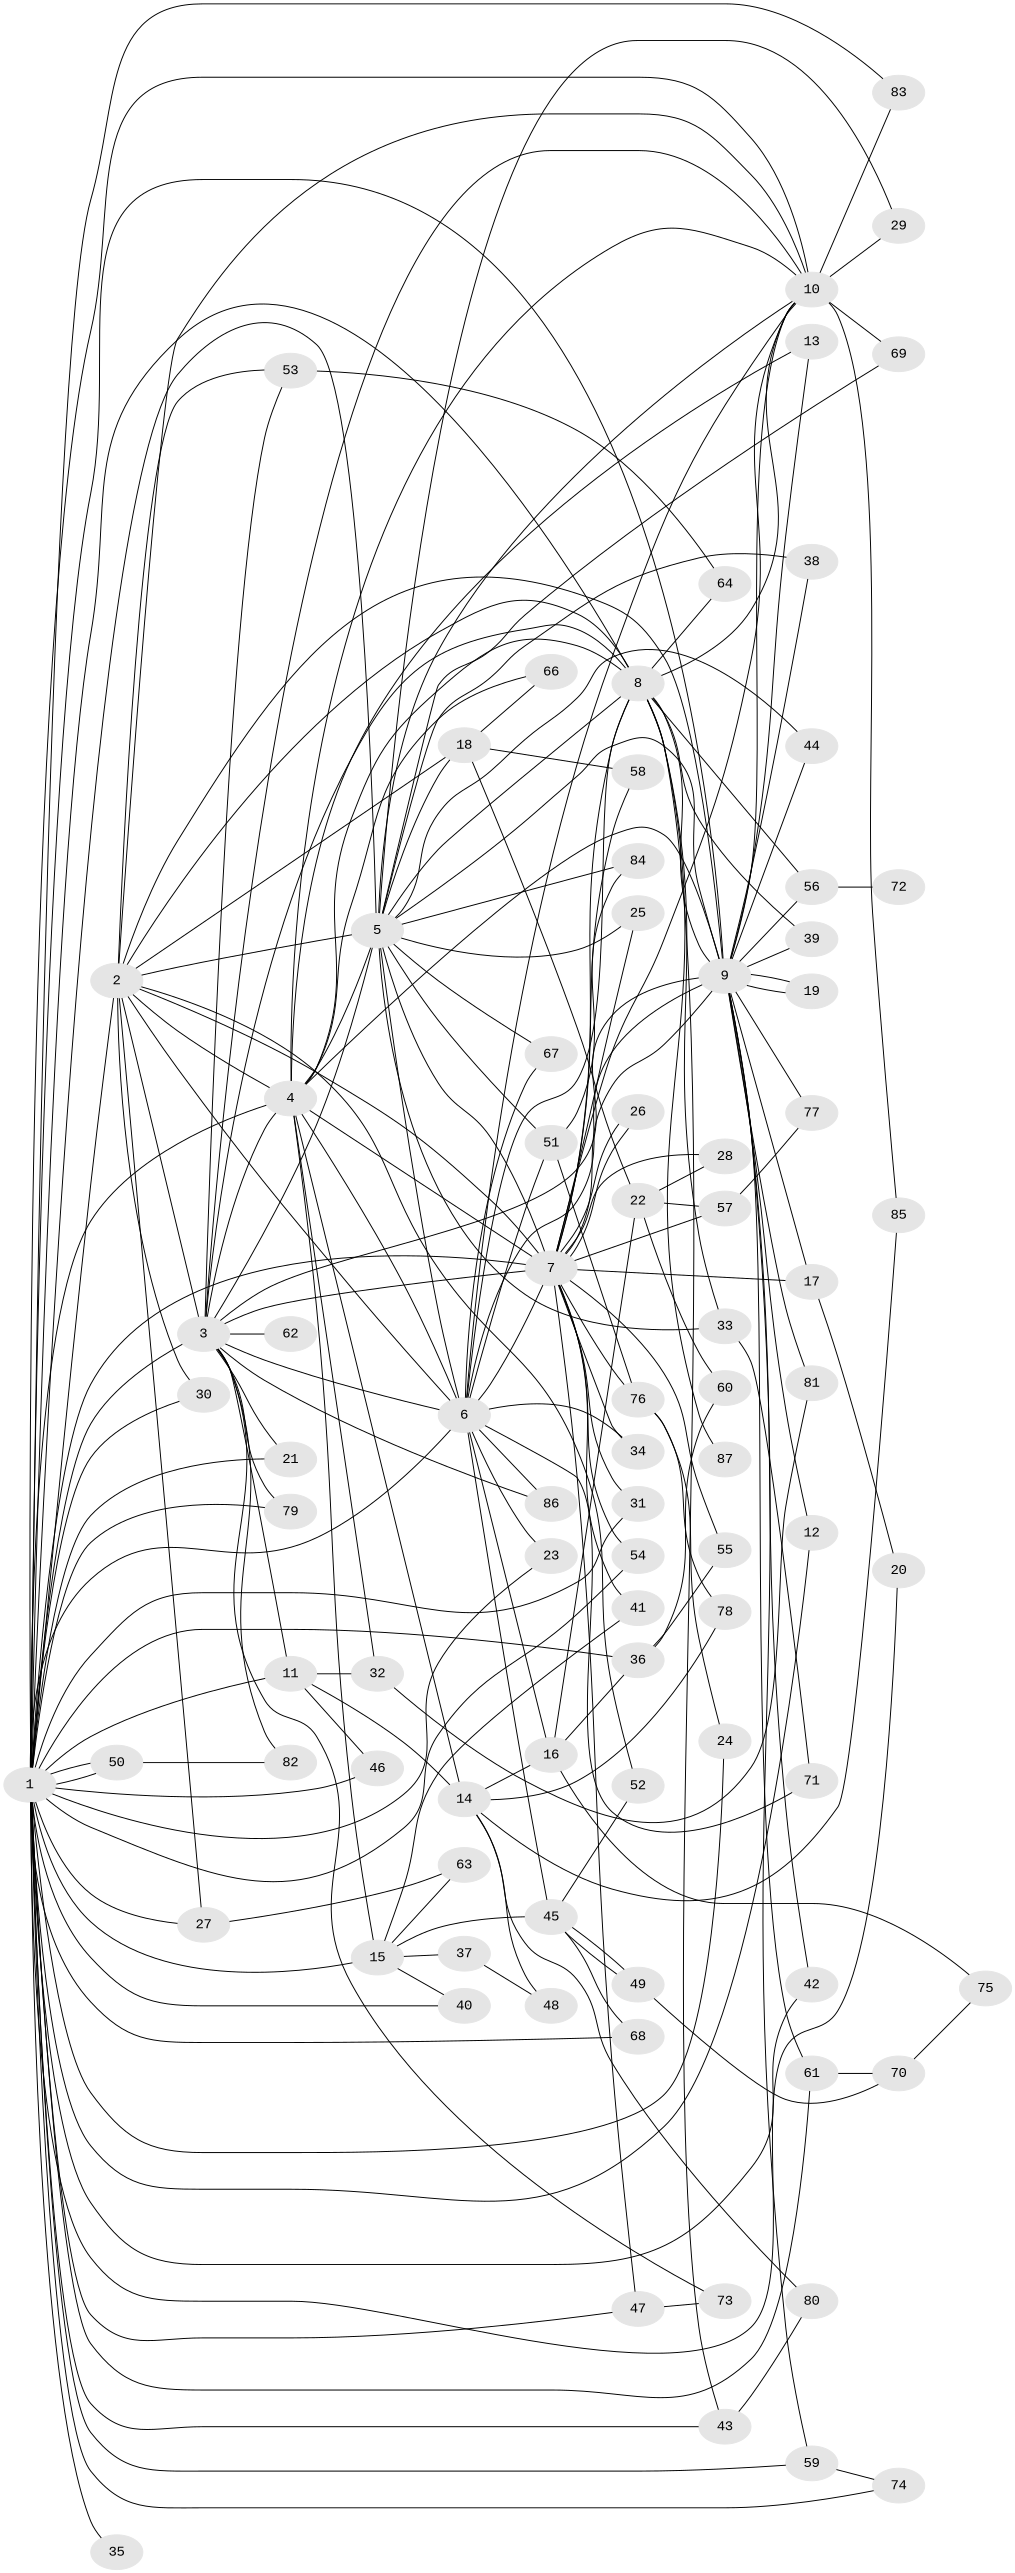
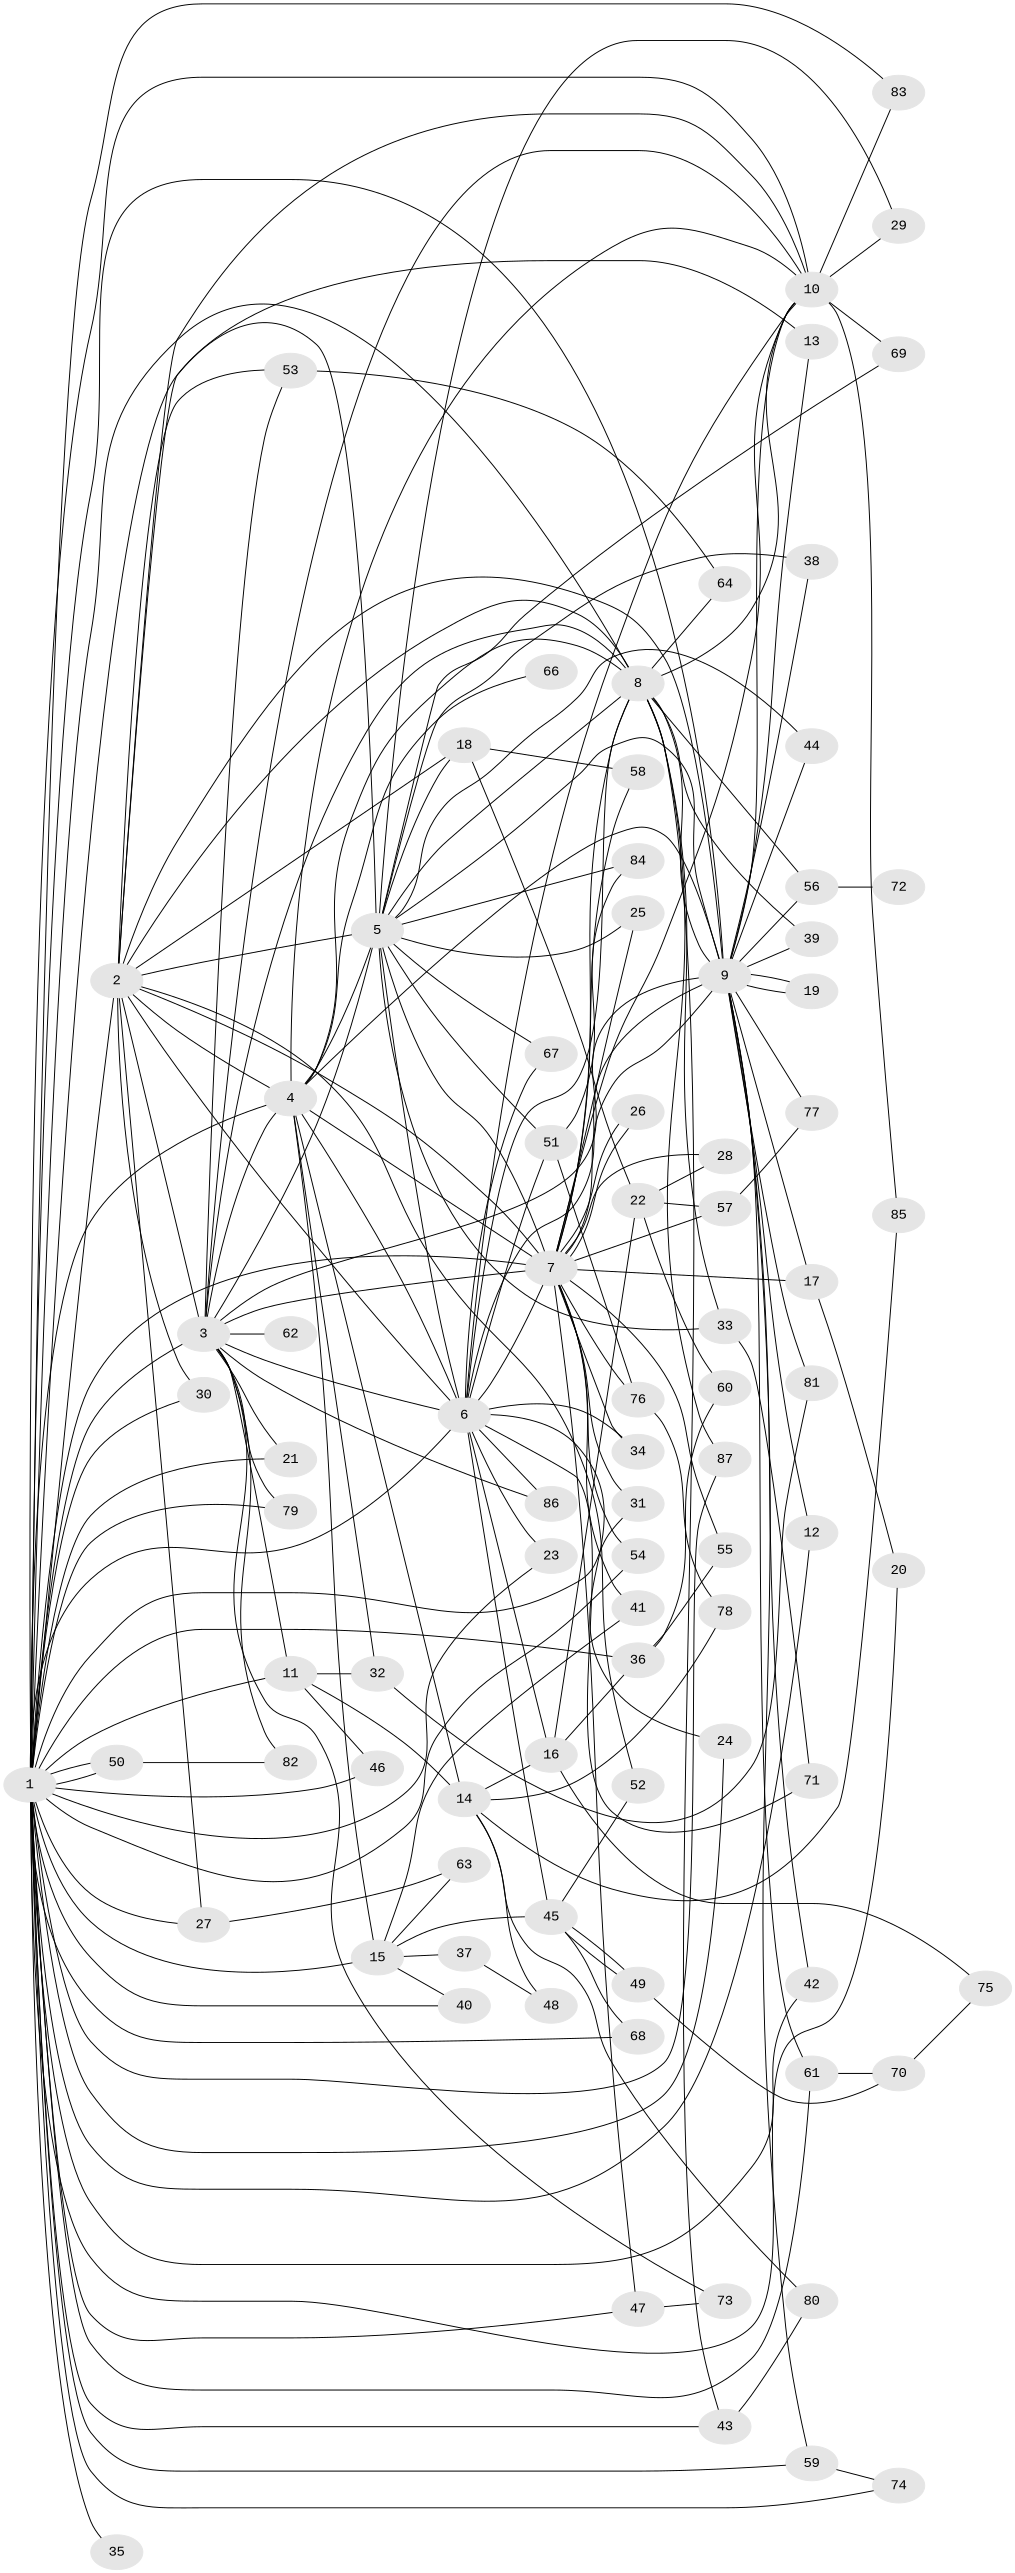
(528, 526) -> none
(412, 661) -> (255, 315)
(508, 709) -> none
(695, 1614) -> (602, 1668)
none -> (547, 2093)
